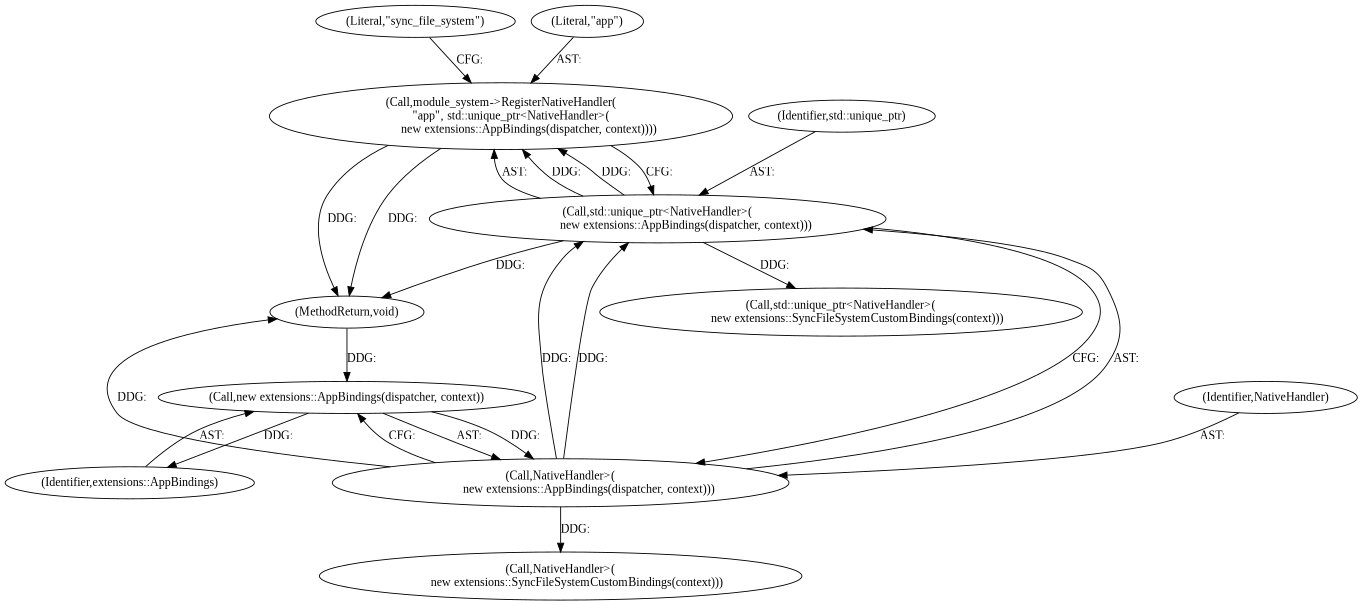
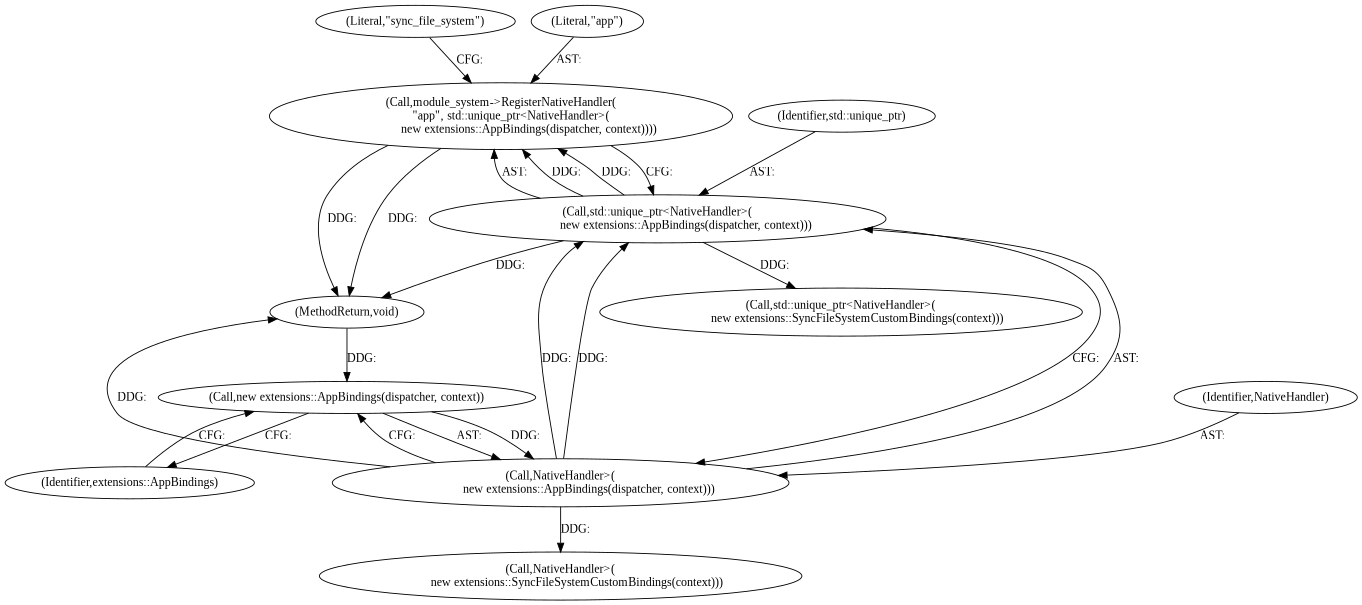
(214, 436) -> (214, 436)
(280, 436) -> (280, 436)
